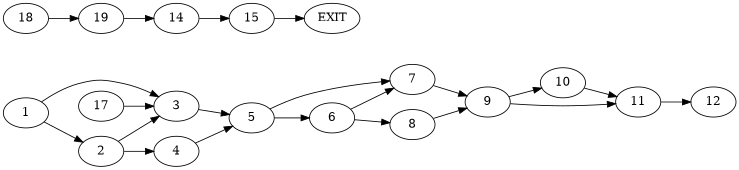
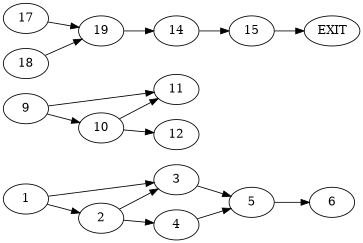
(412, 79) -> none
(672, 102) -> (135, 131)
(135, 106) -> (59, 24)
(412, 125) -> none
